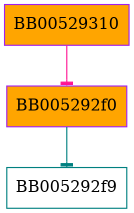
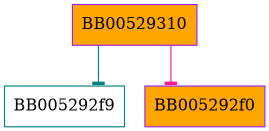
(67, 144) -> (98, 63)
